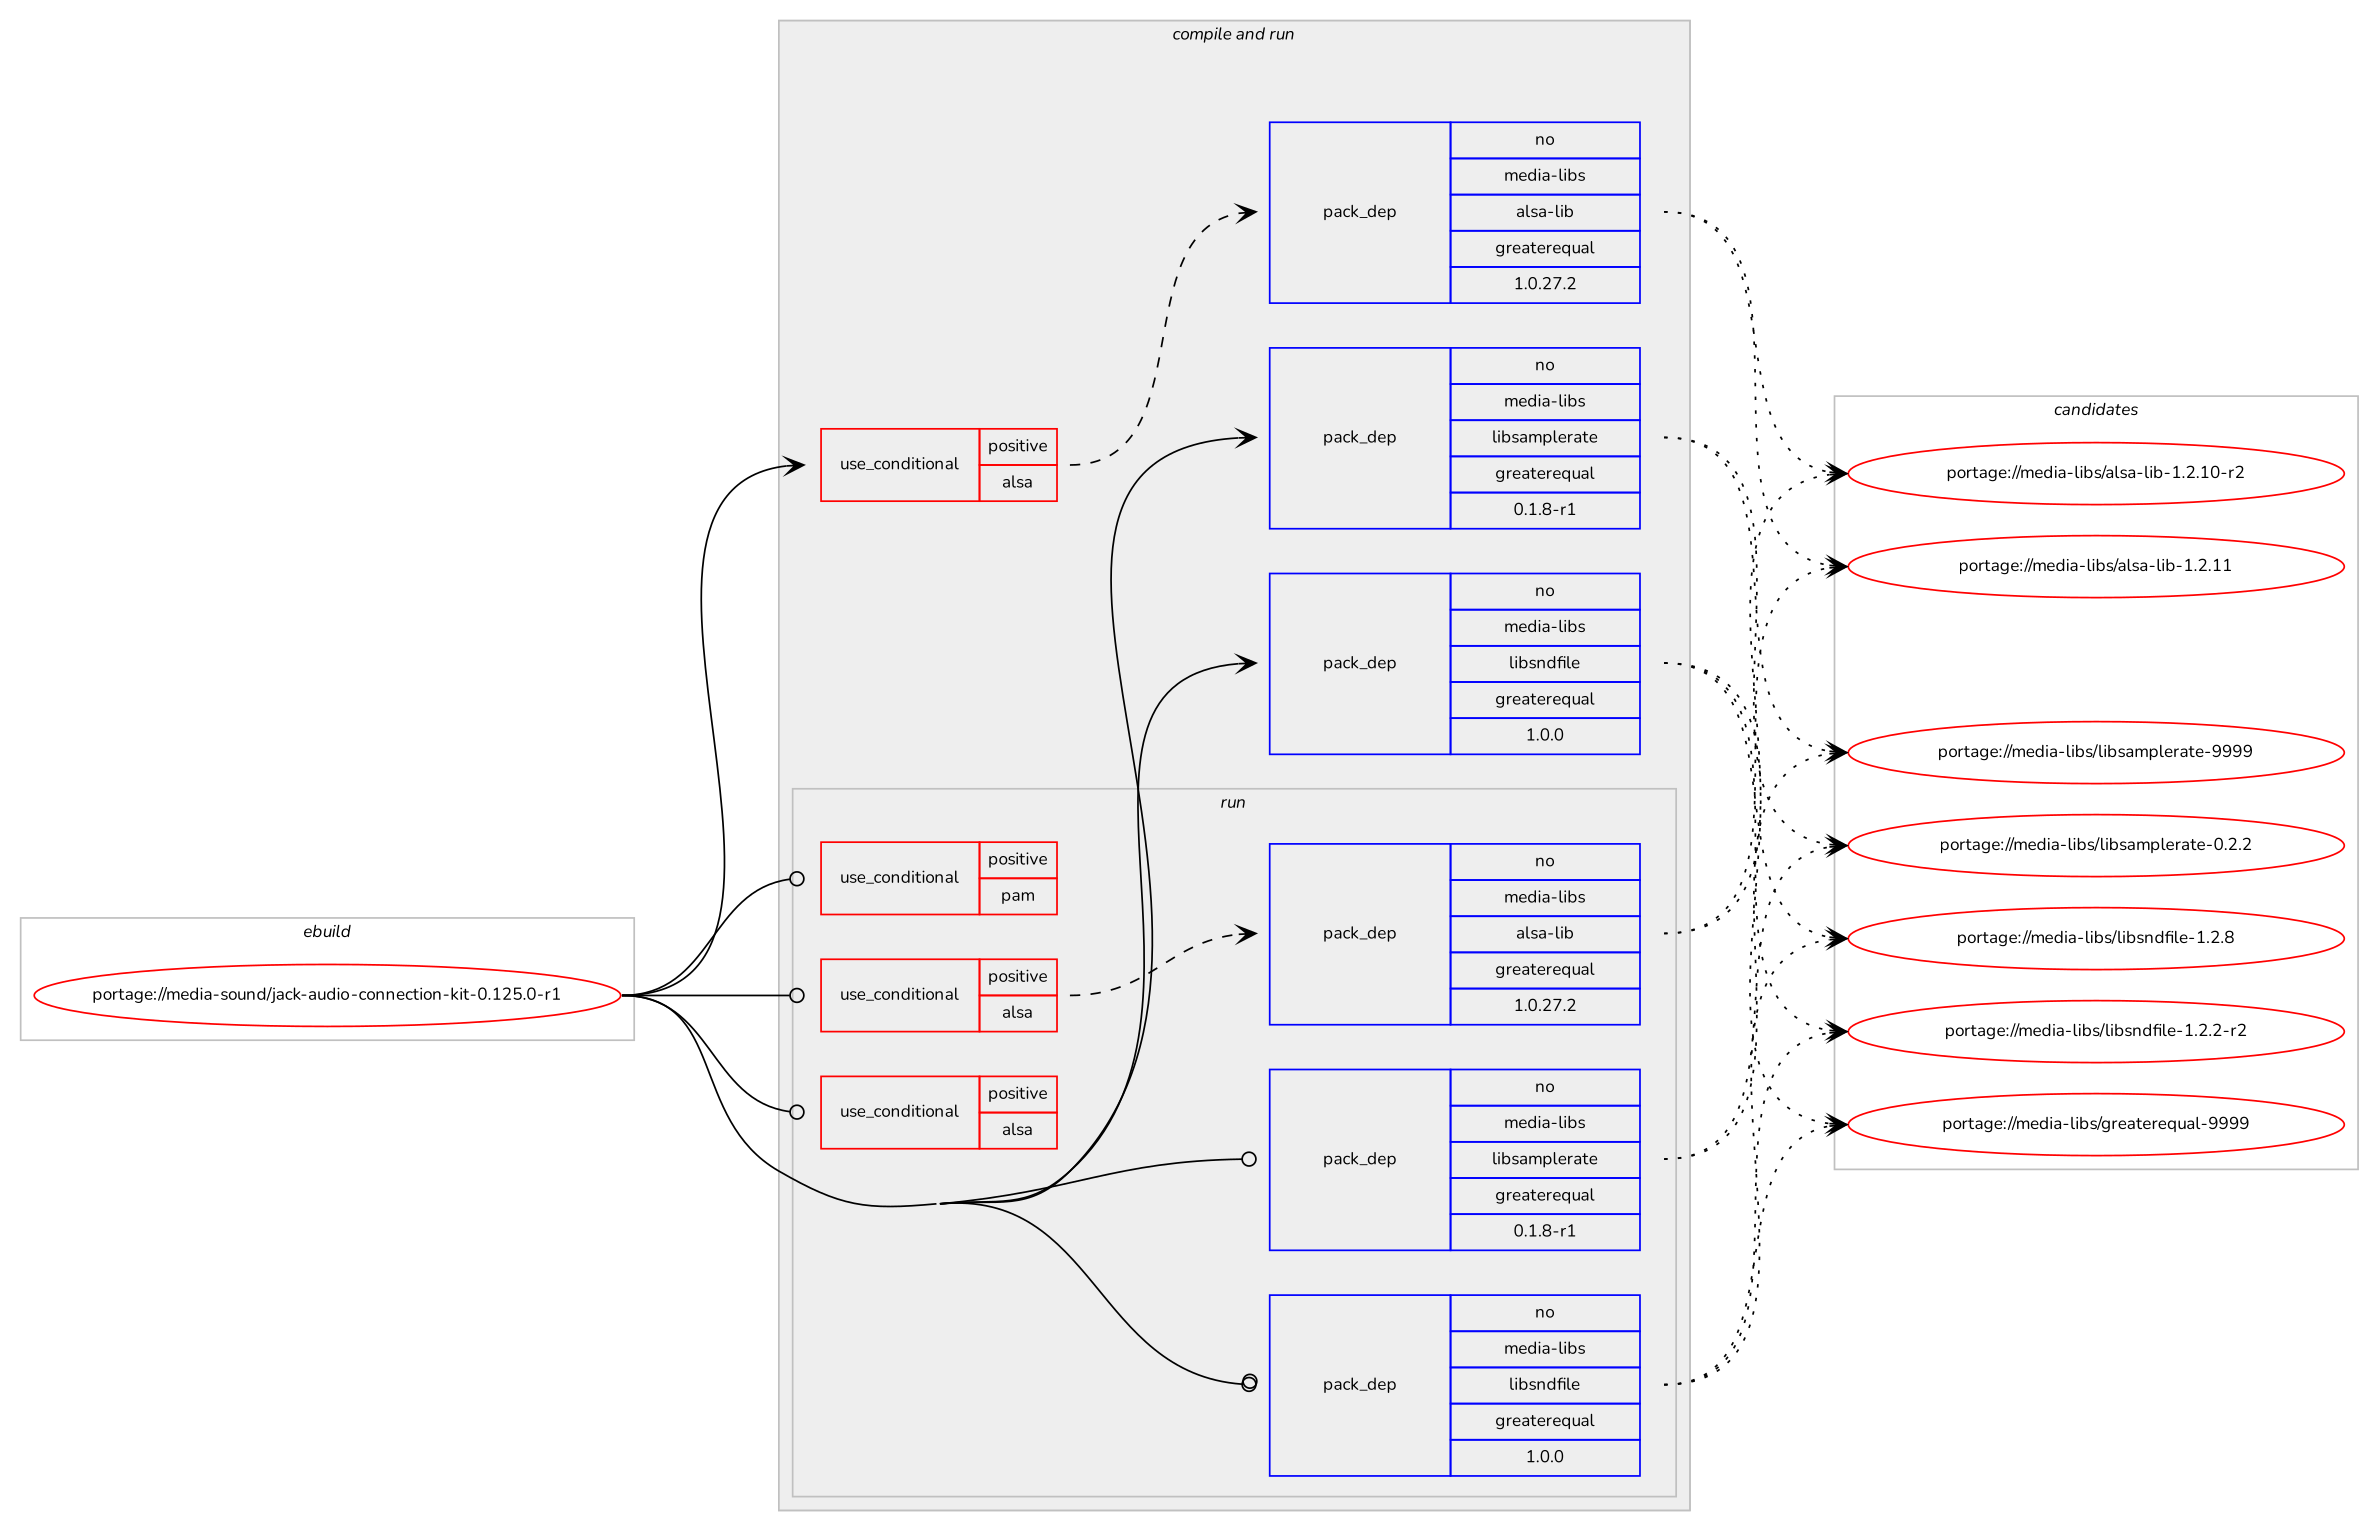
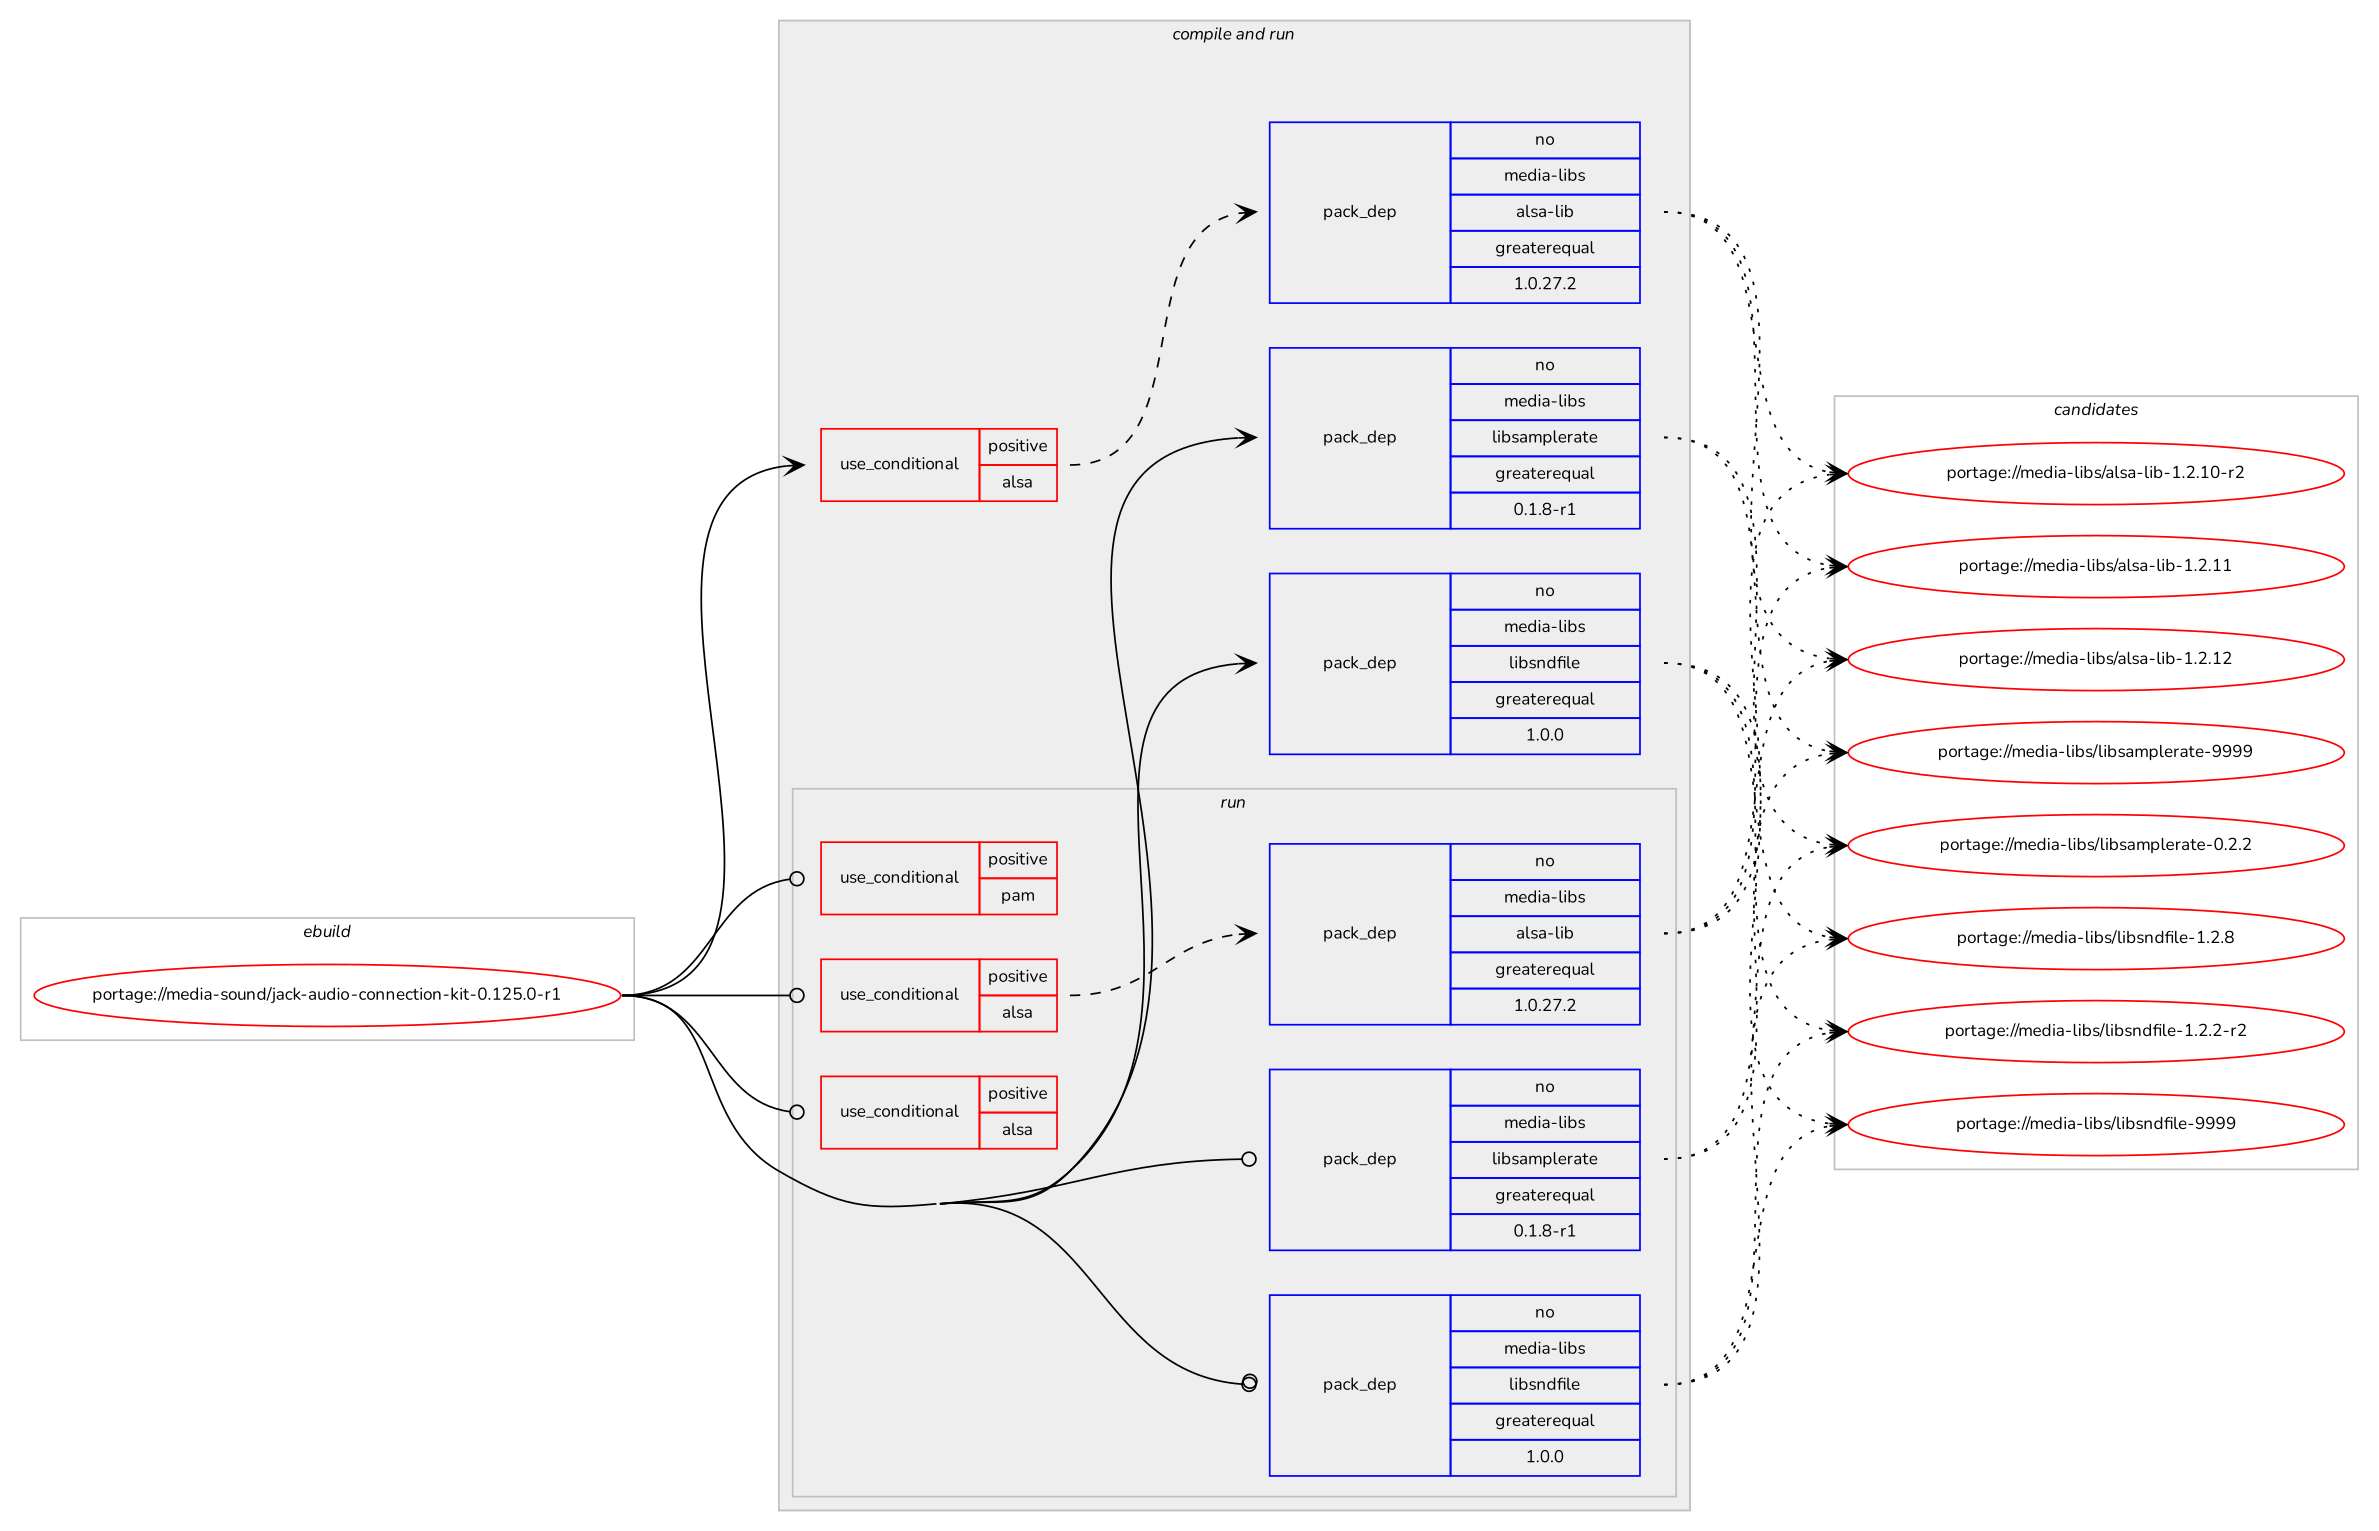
none -> (2096, 660)
(2096, 1125) -> (2096, 1125)
